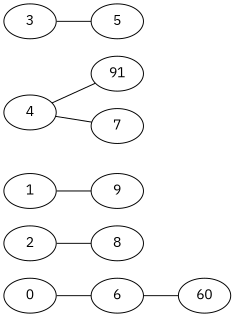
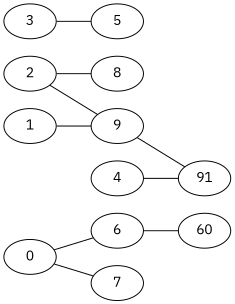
none -> (74, 100)
(74, 119) -> (74, 270)
none -> (161, 152)
